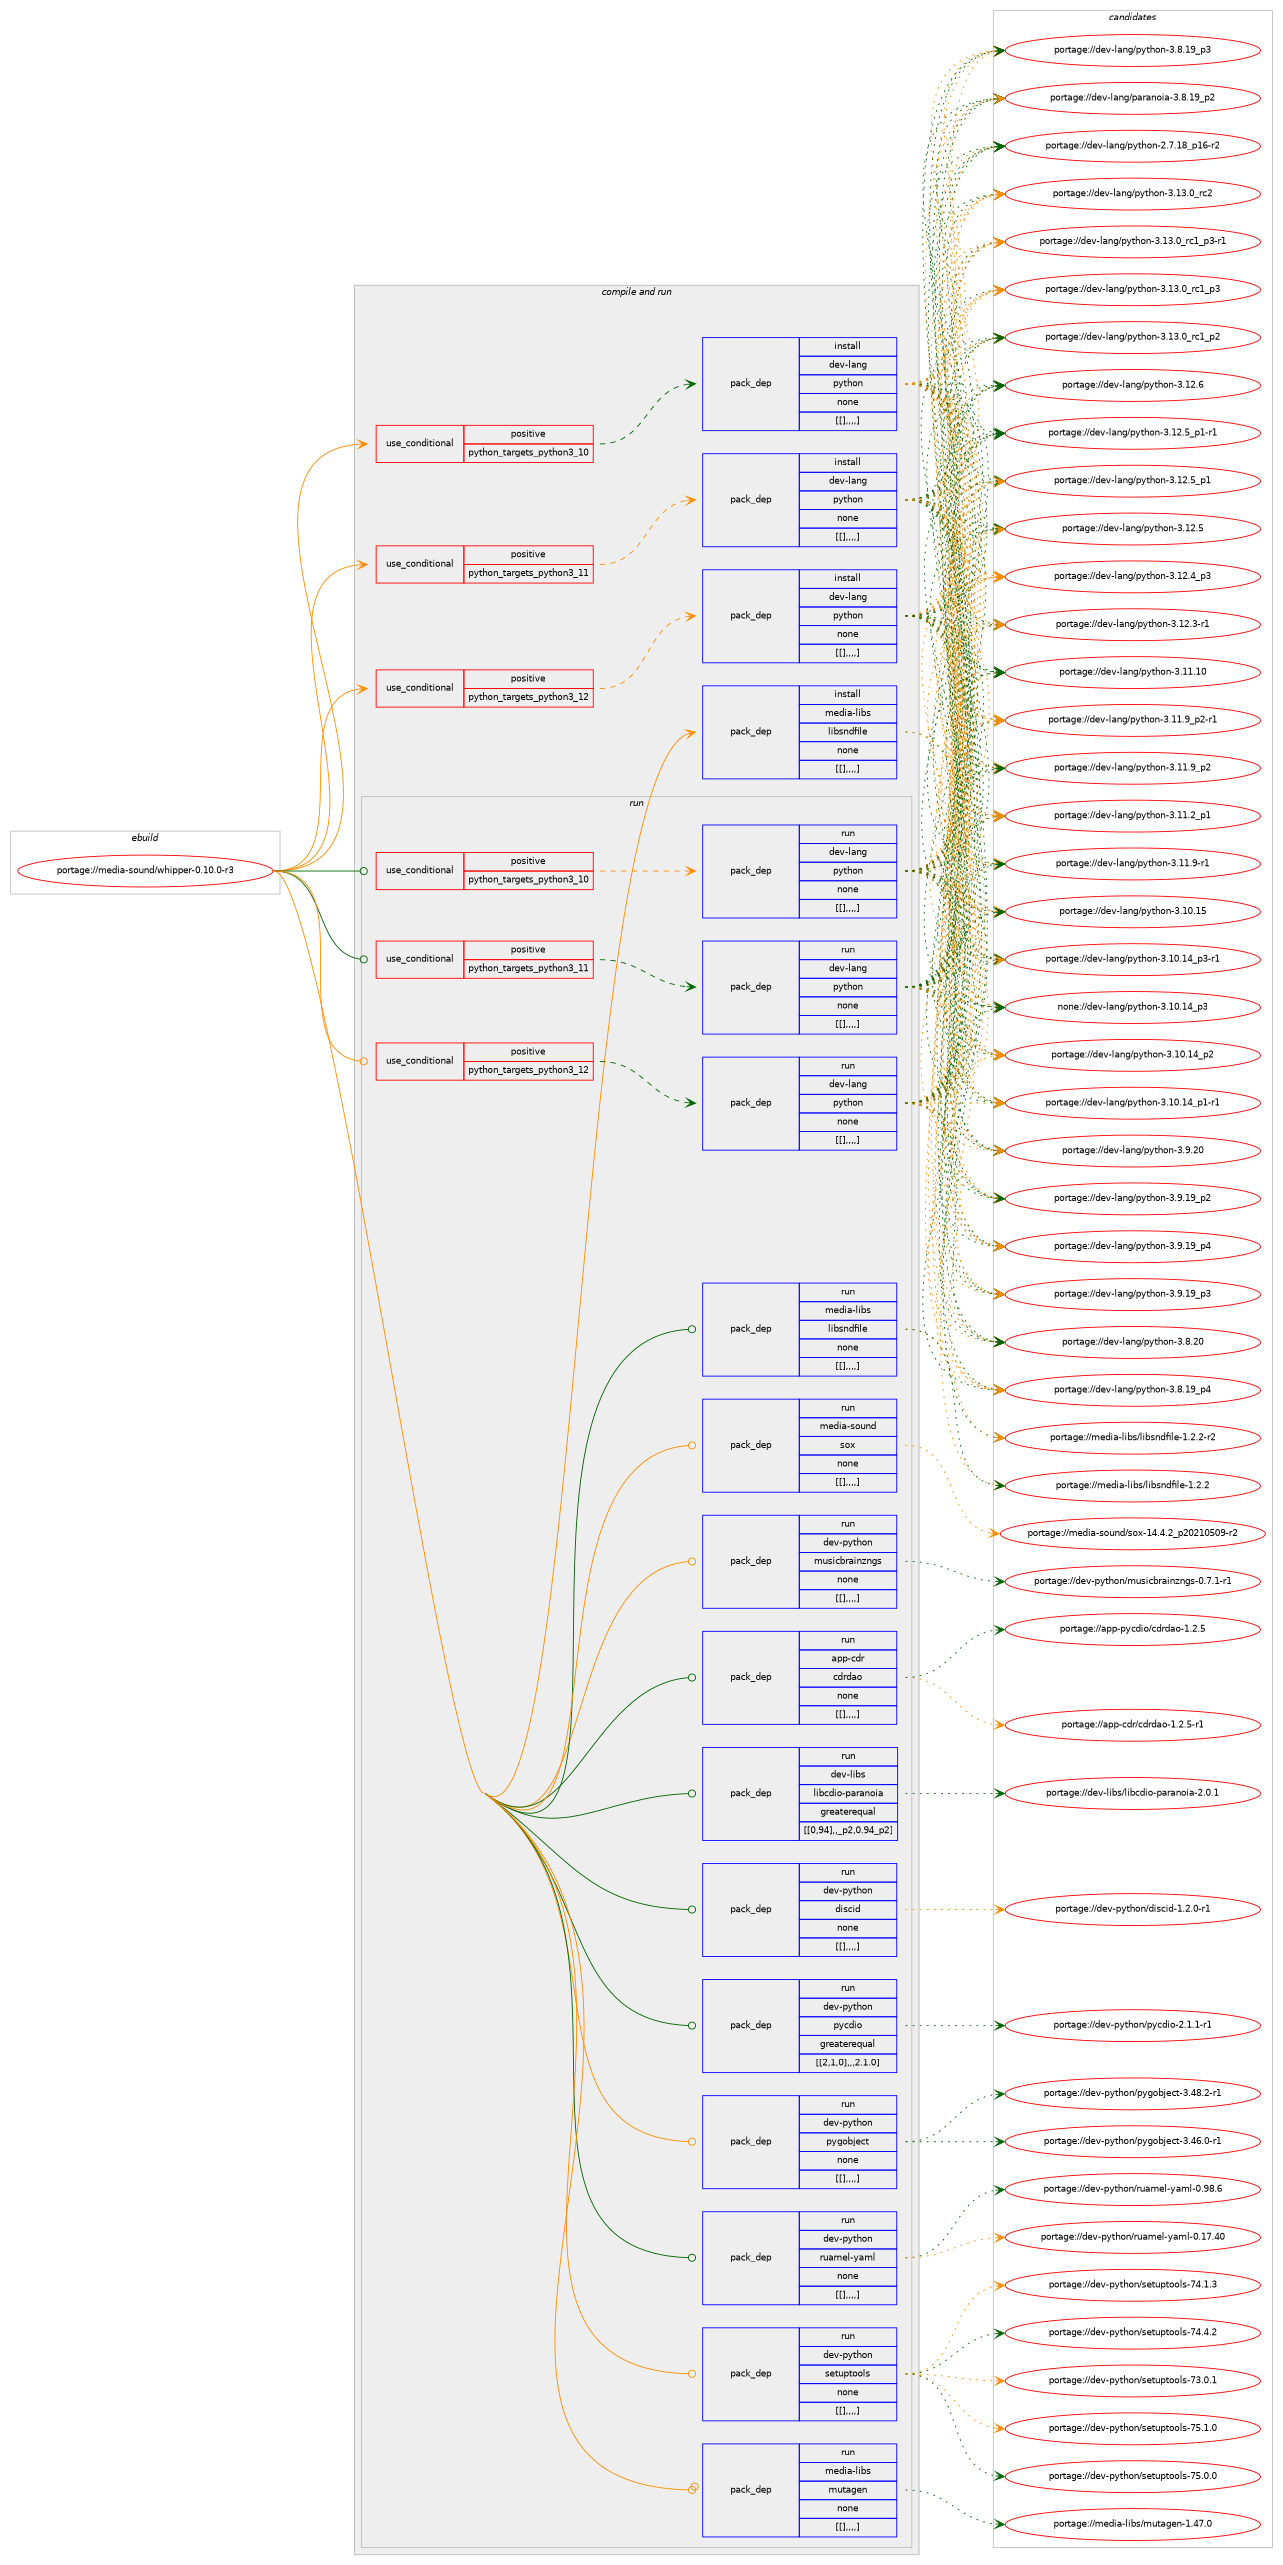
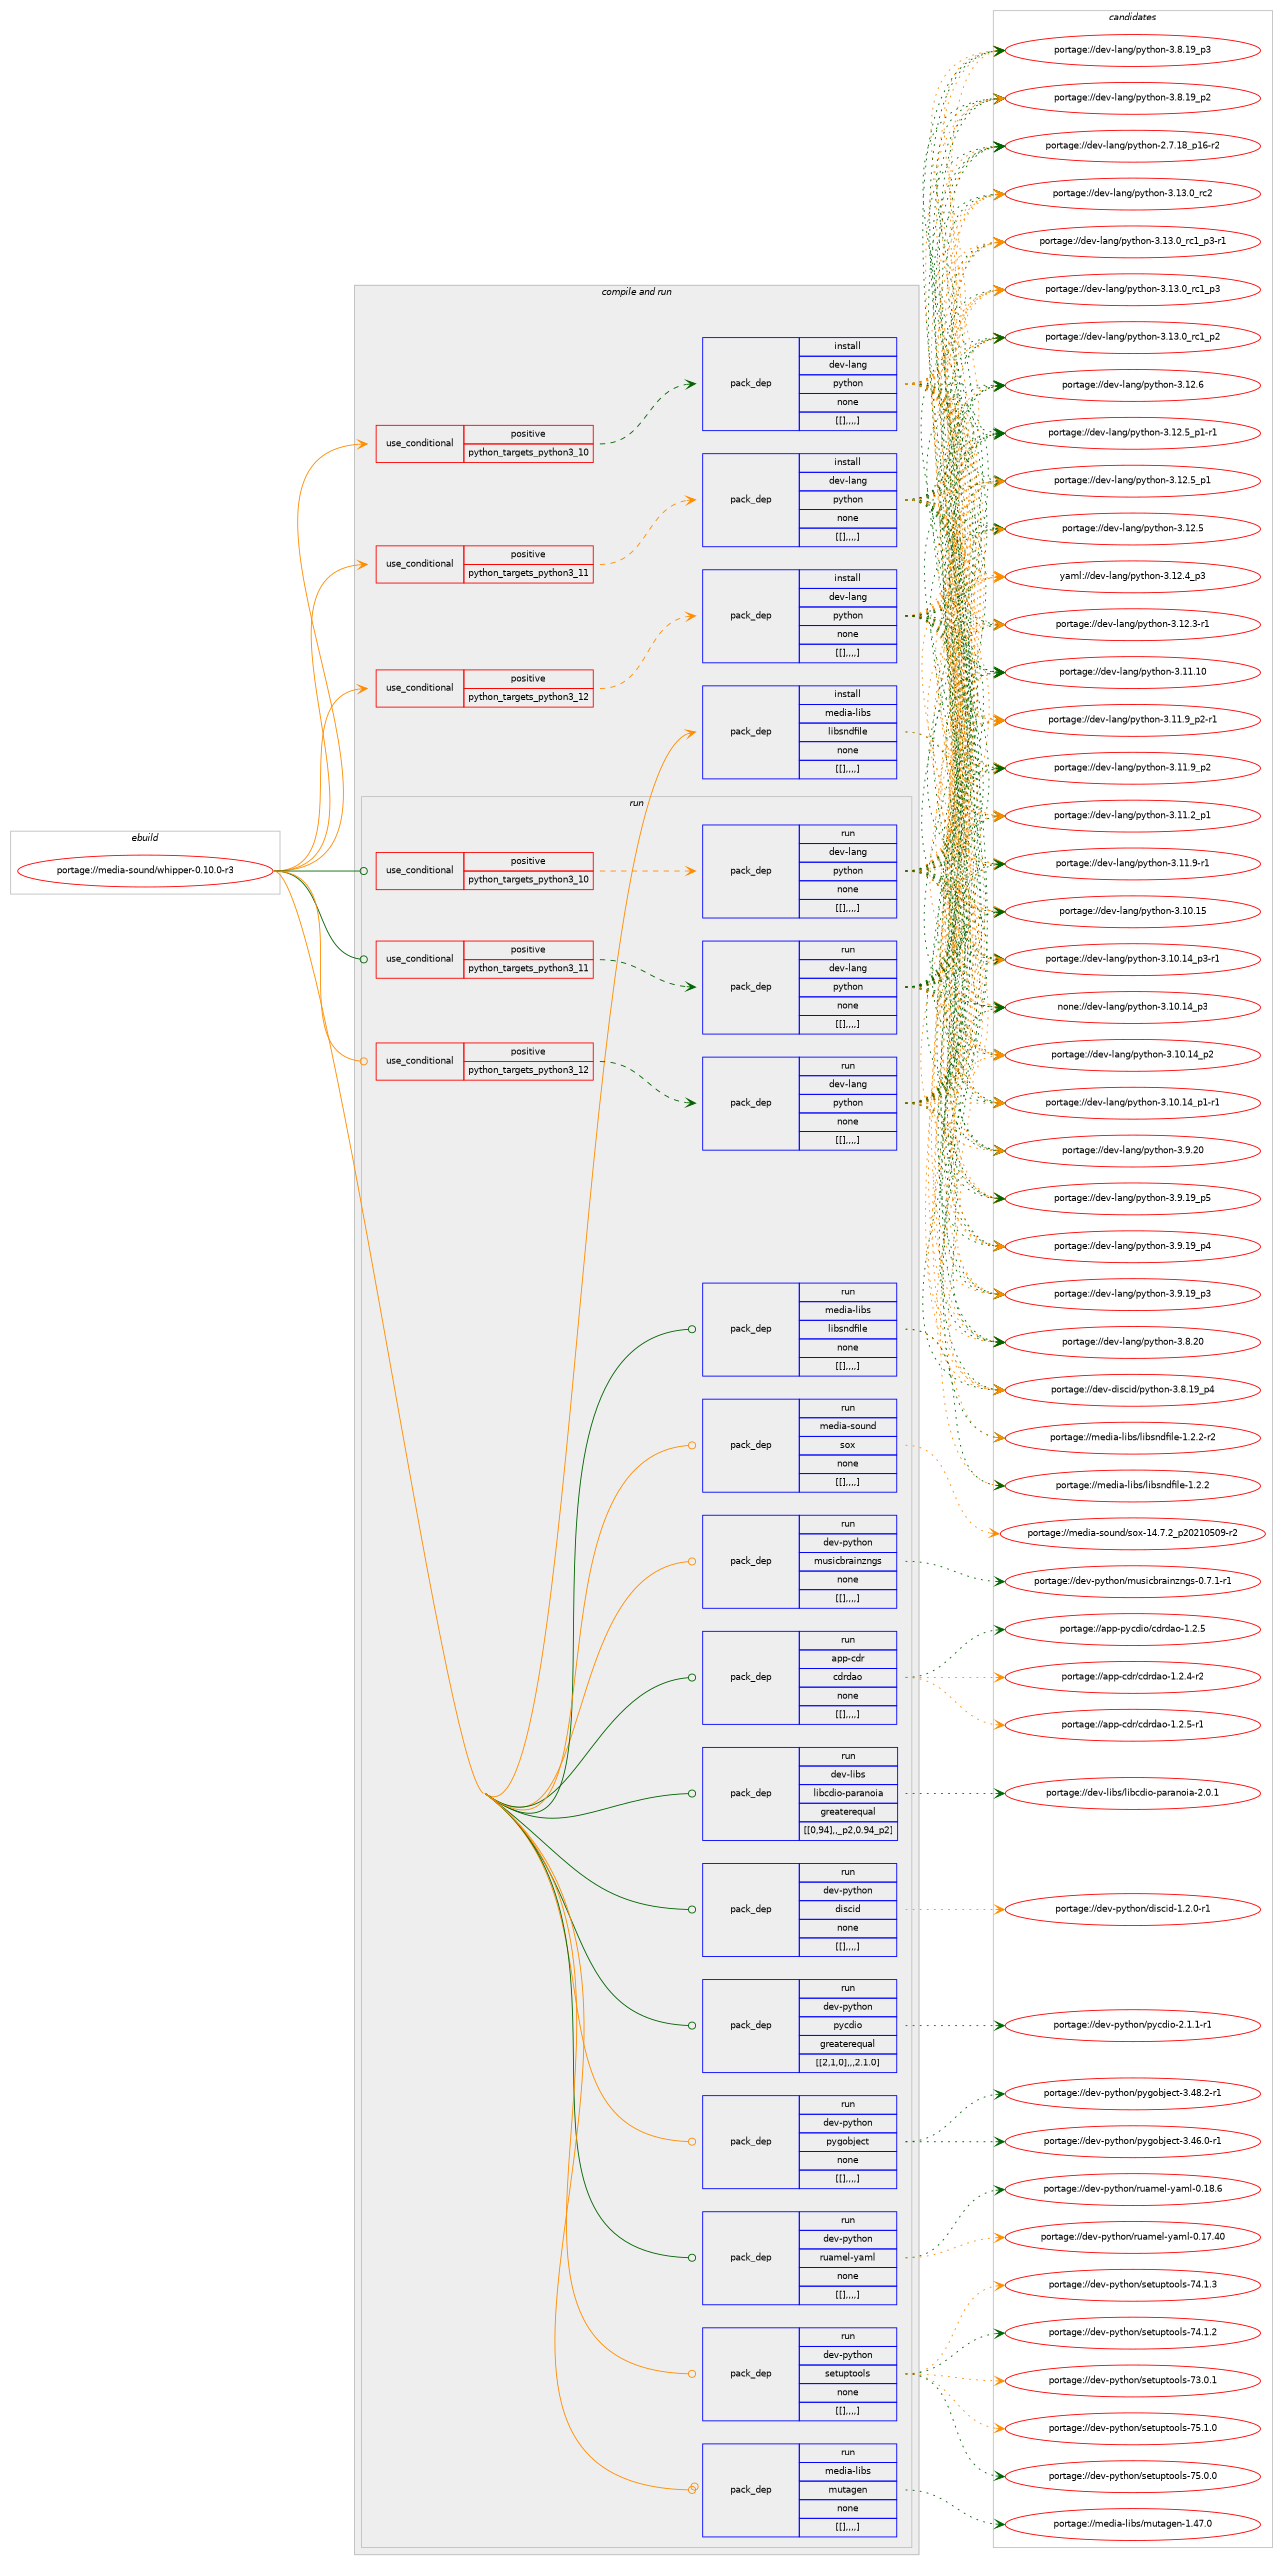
(1133, 98) -> (1133, 98)
(1133, 577) -> (1133, 577)
(1133, 1199) -> (1133, 1199)
(1133, 1390) -> (1133, 1390)
(1133, 1534) -> (1133, 1534)
none -> (1133, 1677)
(1133, 2190) -> (1133, 2190)
(1133, 2333) -> (1133, 2333)
